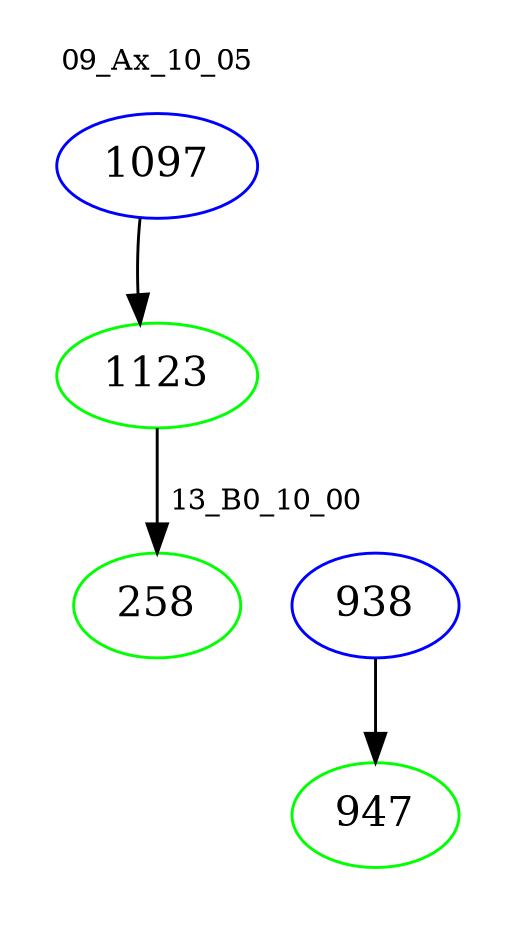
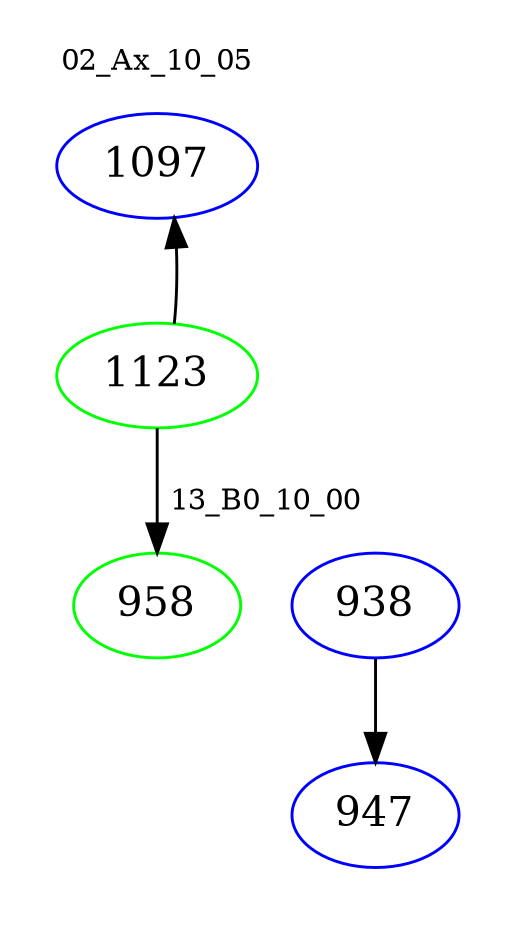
(157, 63) -> (157, 63)
(138, 256) -> (177, 286)
(157, 606) -> (157, 606)
(376, 815) -> (376, 815)
